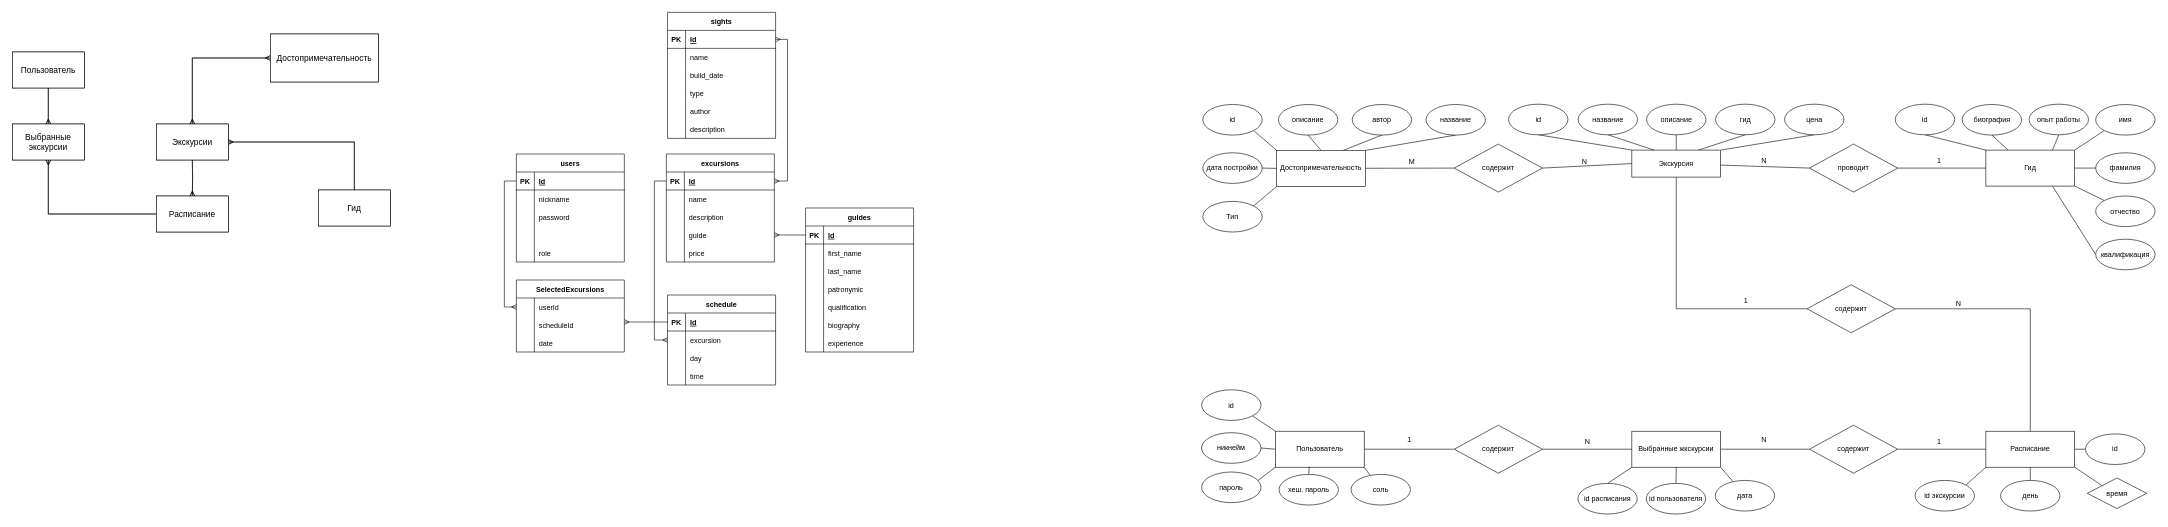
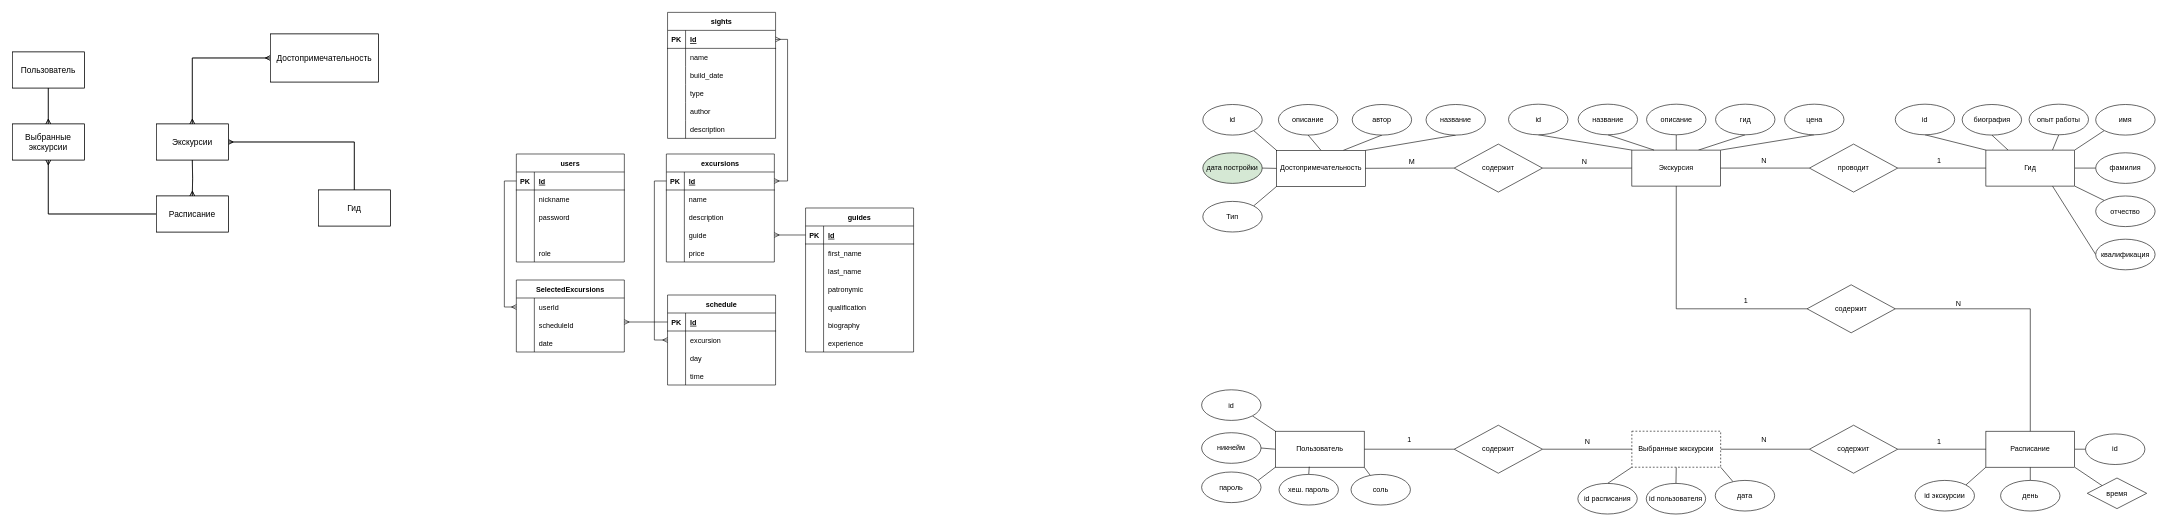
(1676, 164) -> (1676, 168)
(1232, 168) -> (1232, 168)
(1676, 449) -> (1676, 449)
